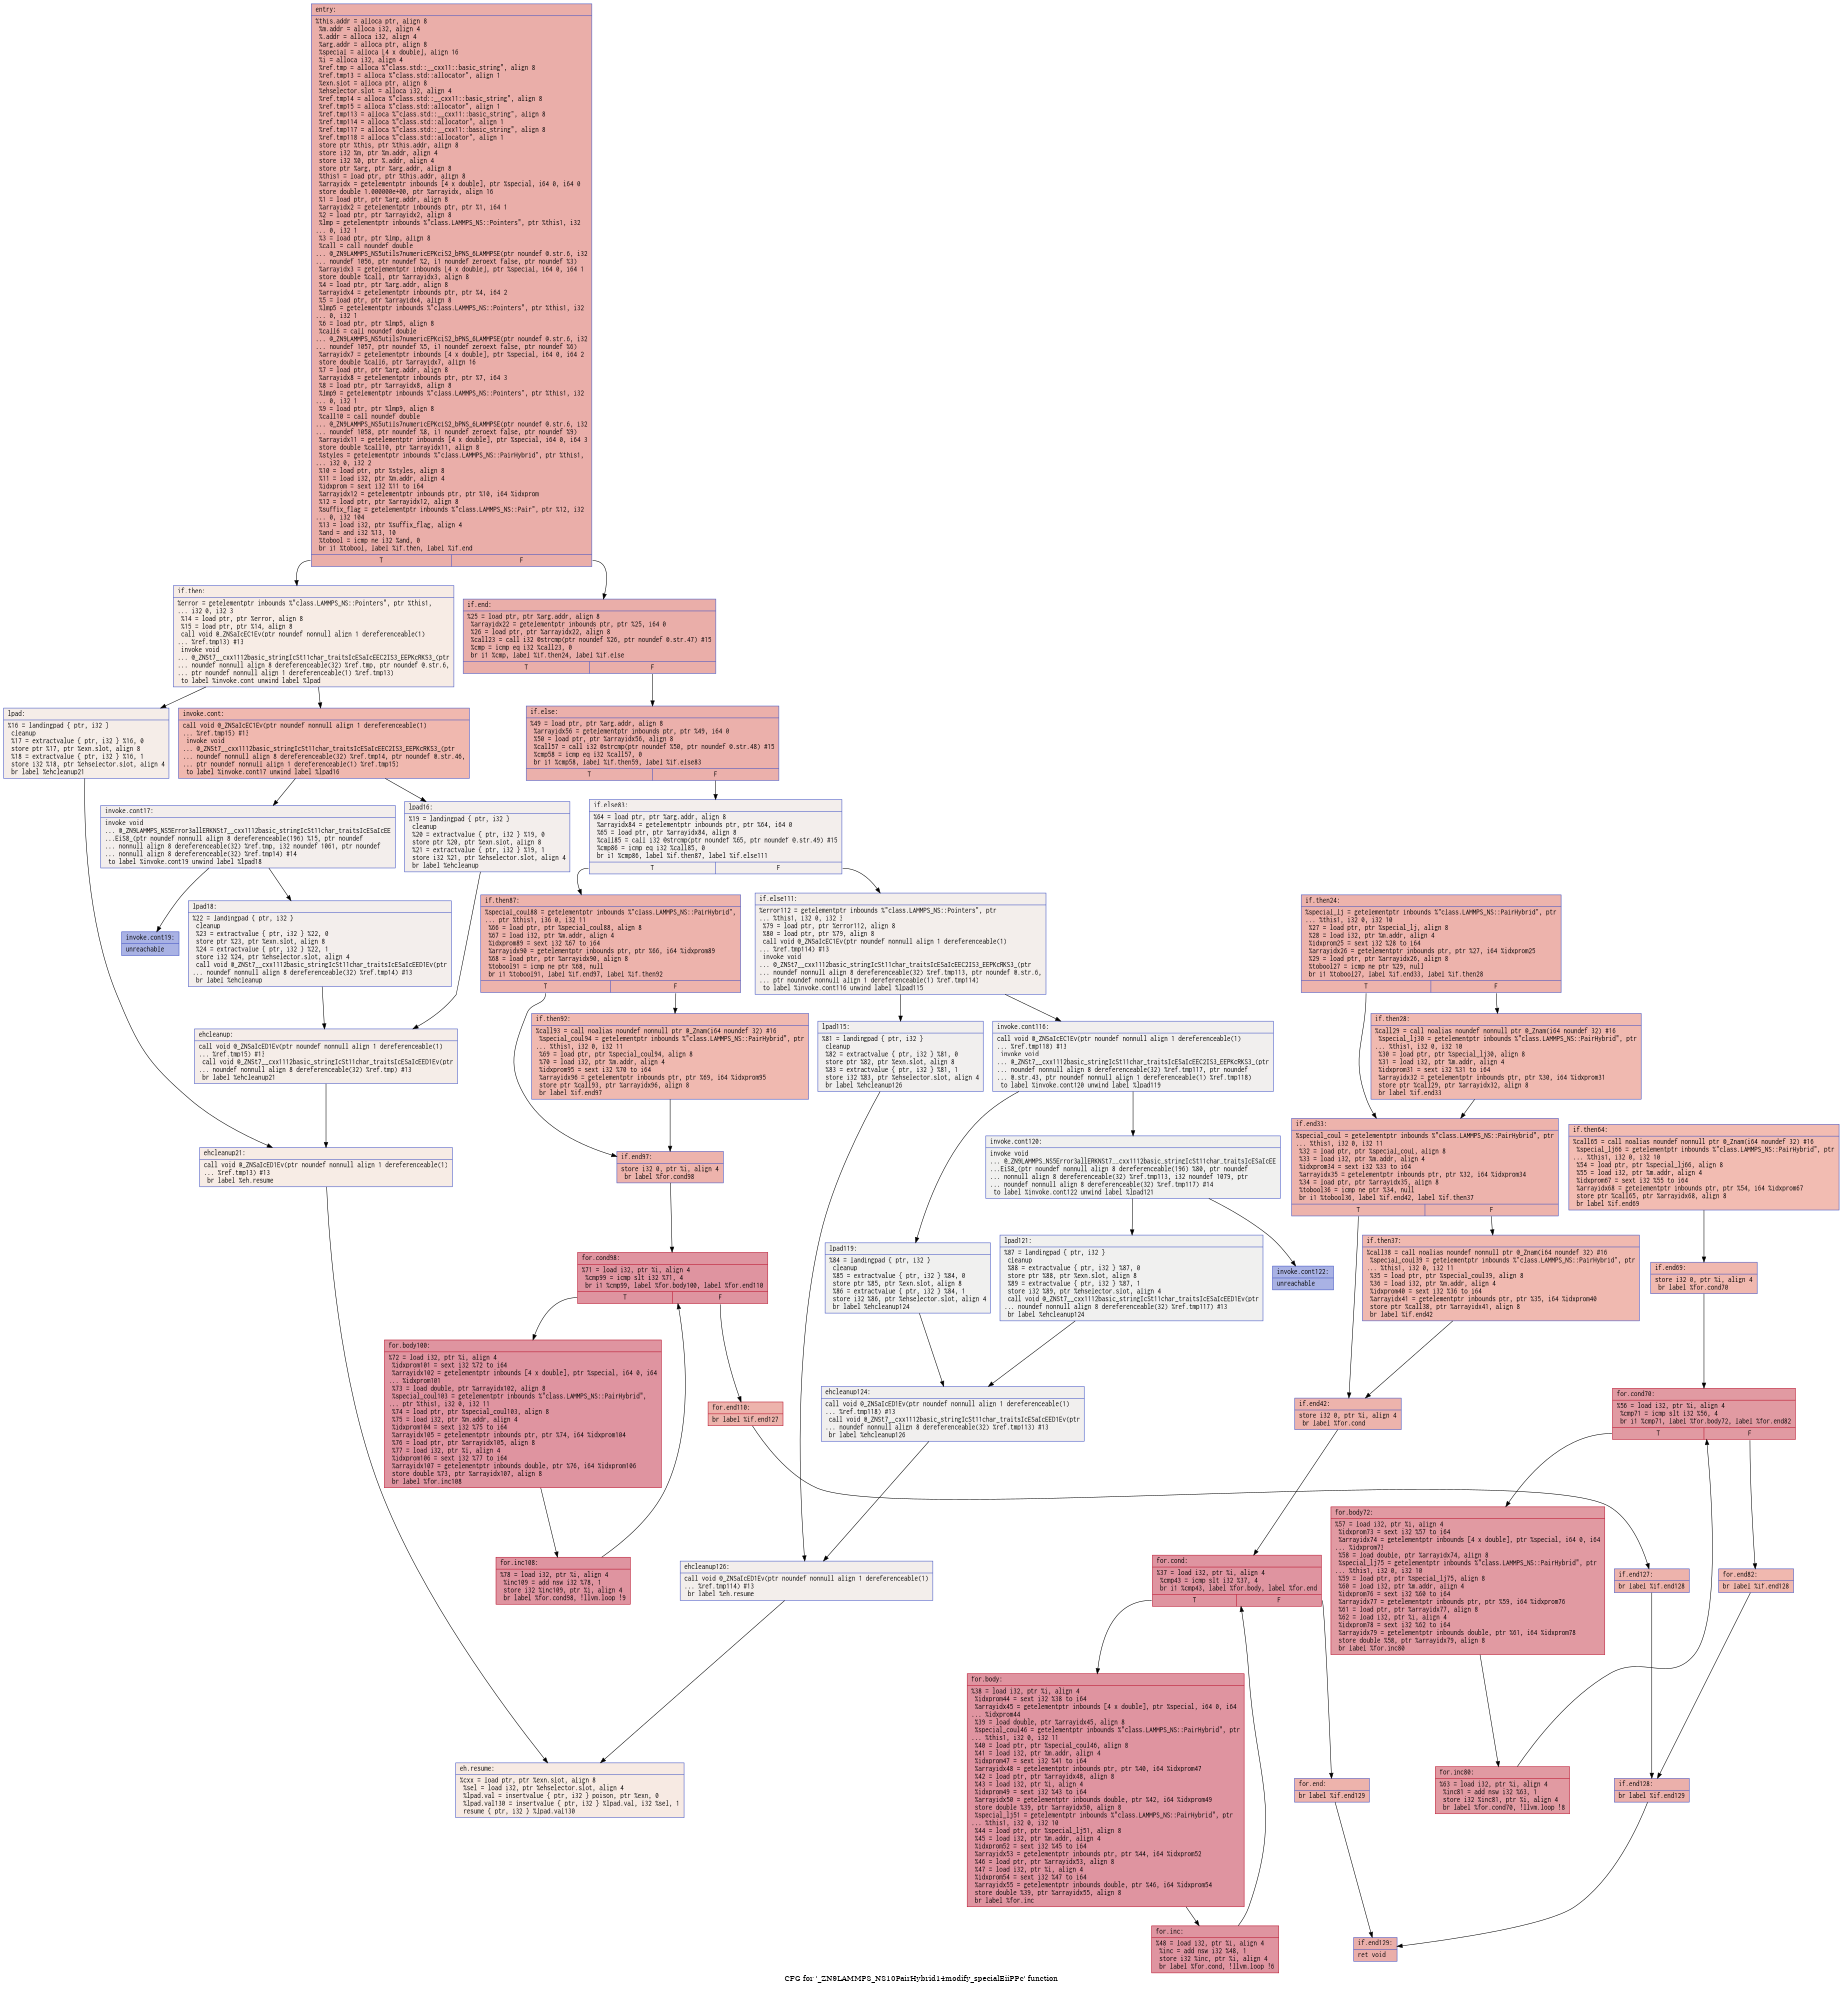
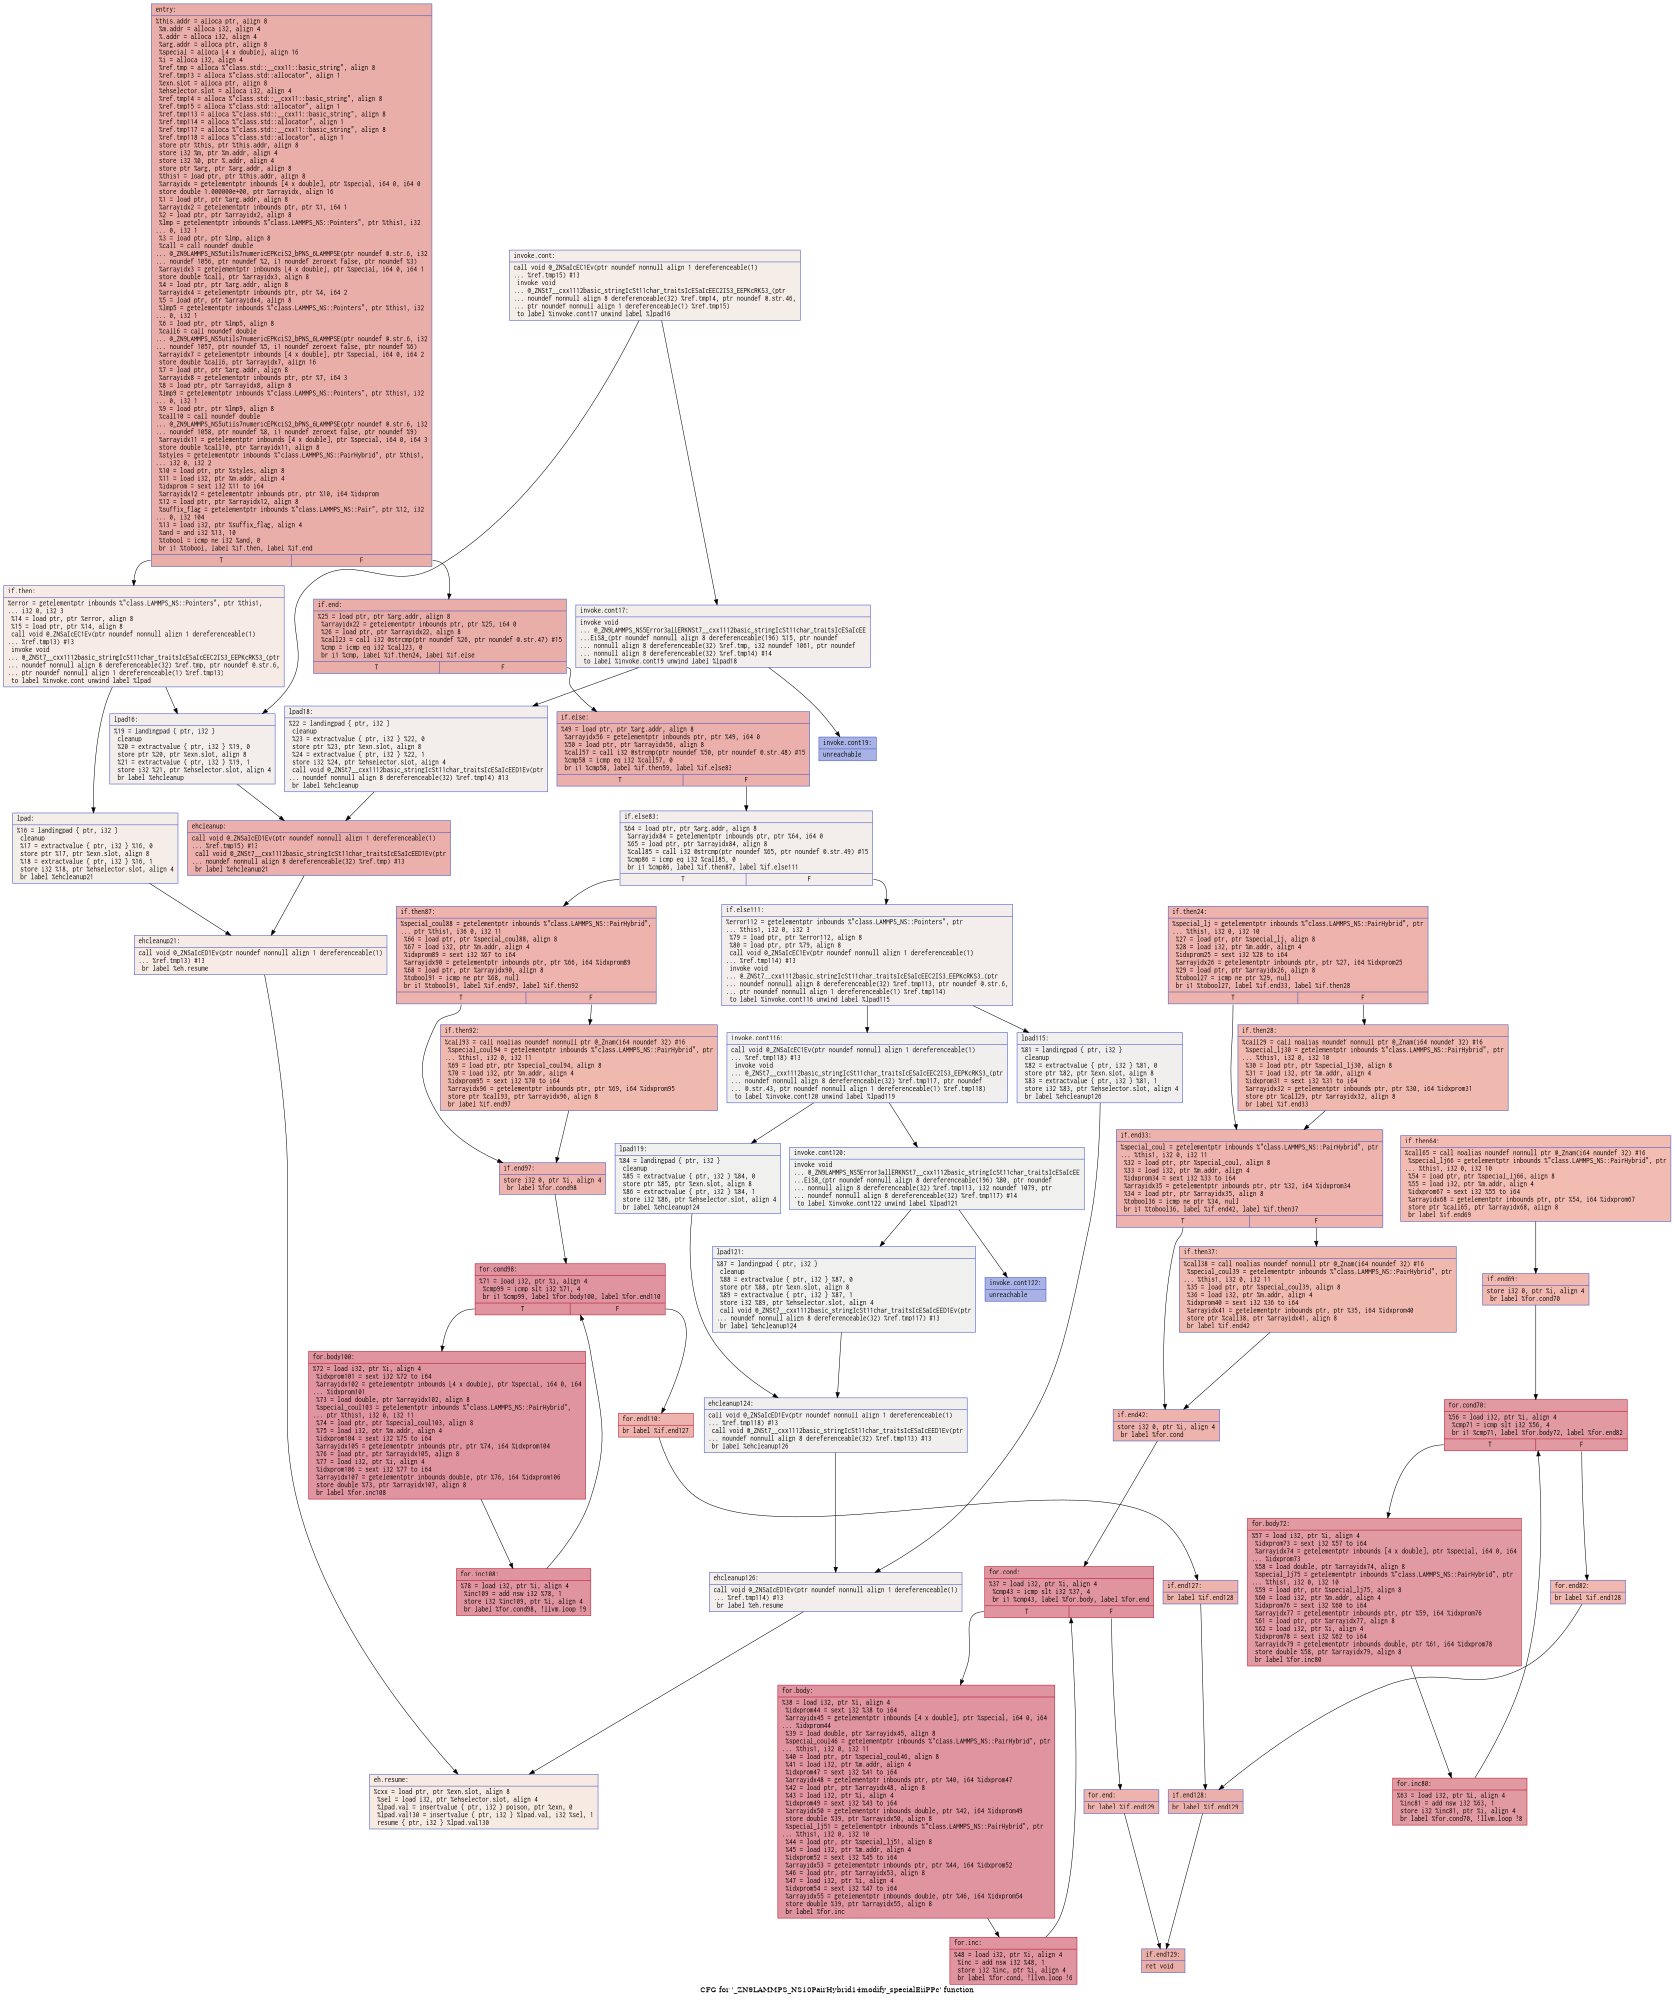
(319, 695) -> (171, 698)
(324, 743) -> (655, 285)
(326, 1056) -> (319, 848)
